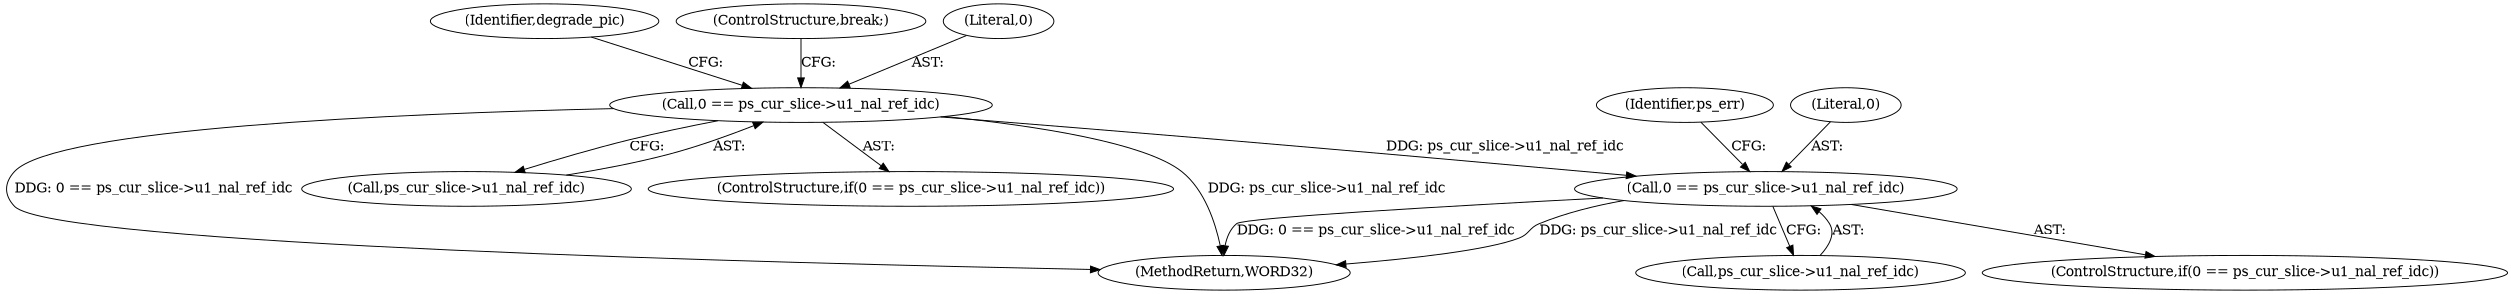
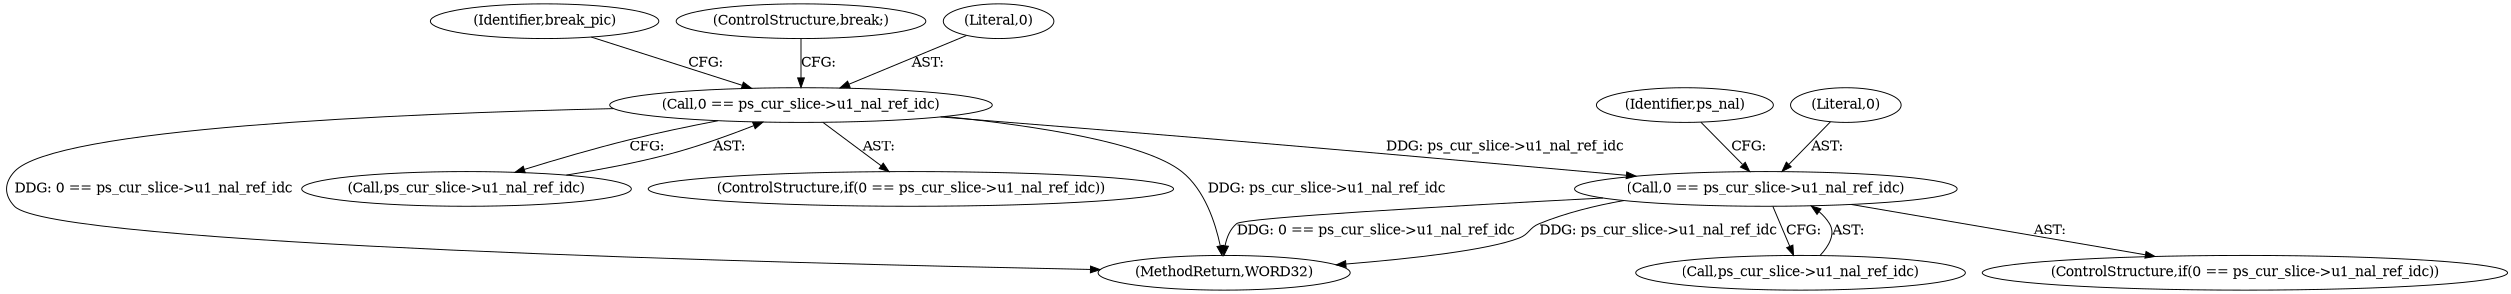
(545, 21) -> (545, 21)
(1685, 105) -> (1685, 105)
